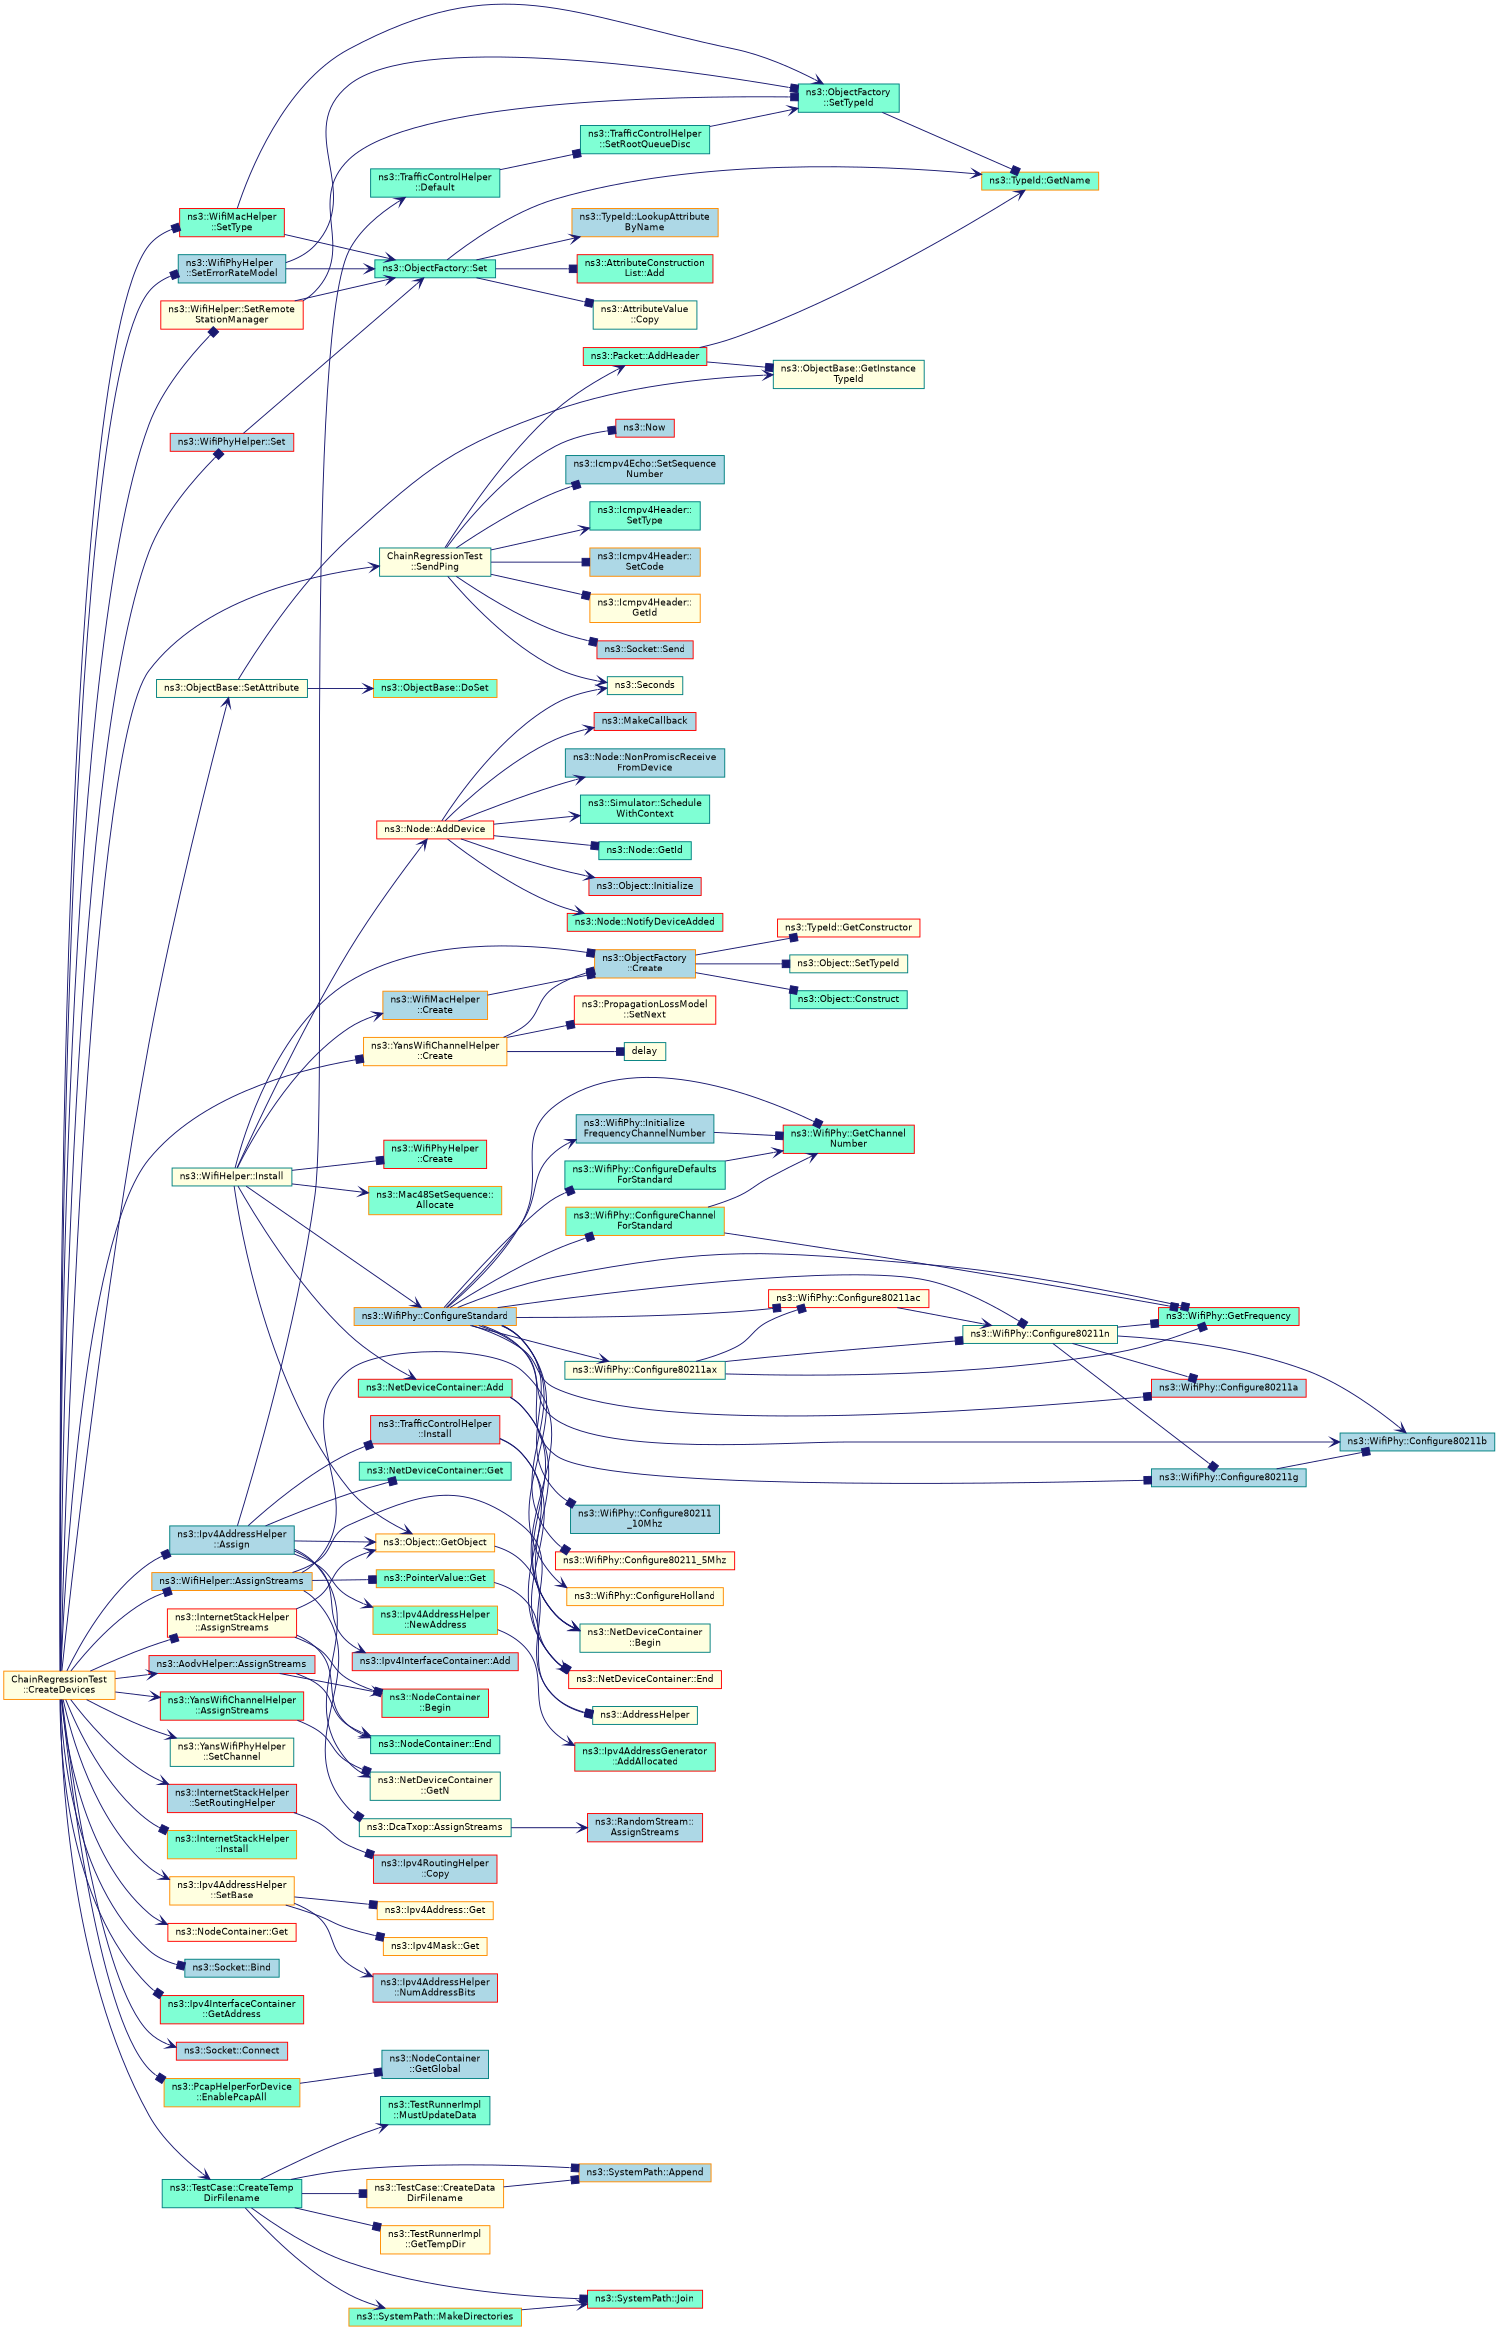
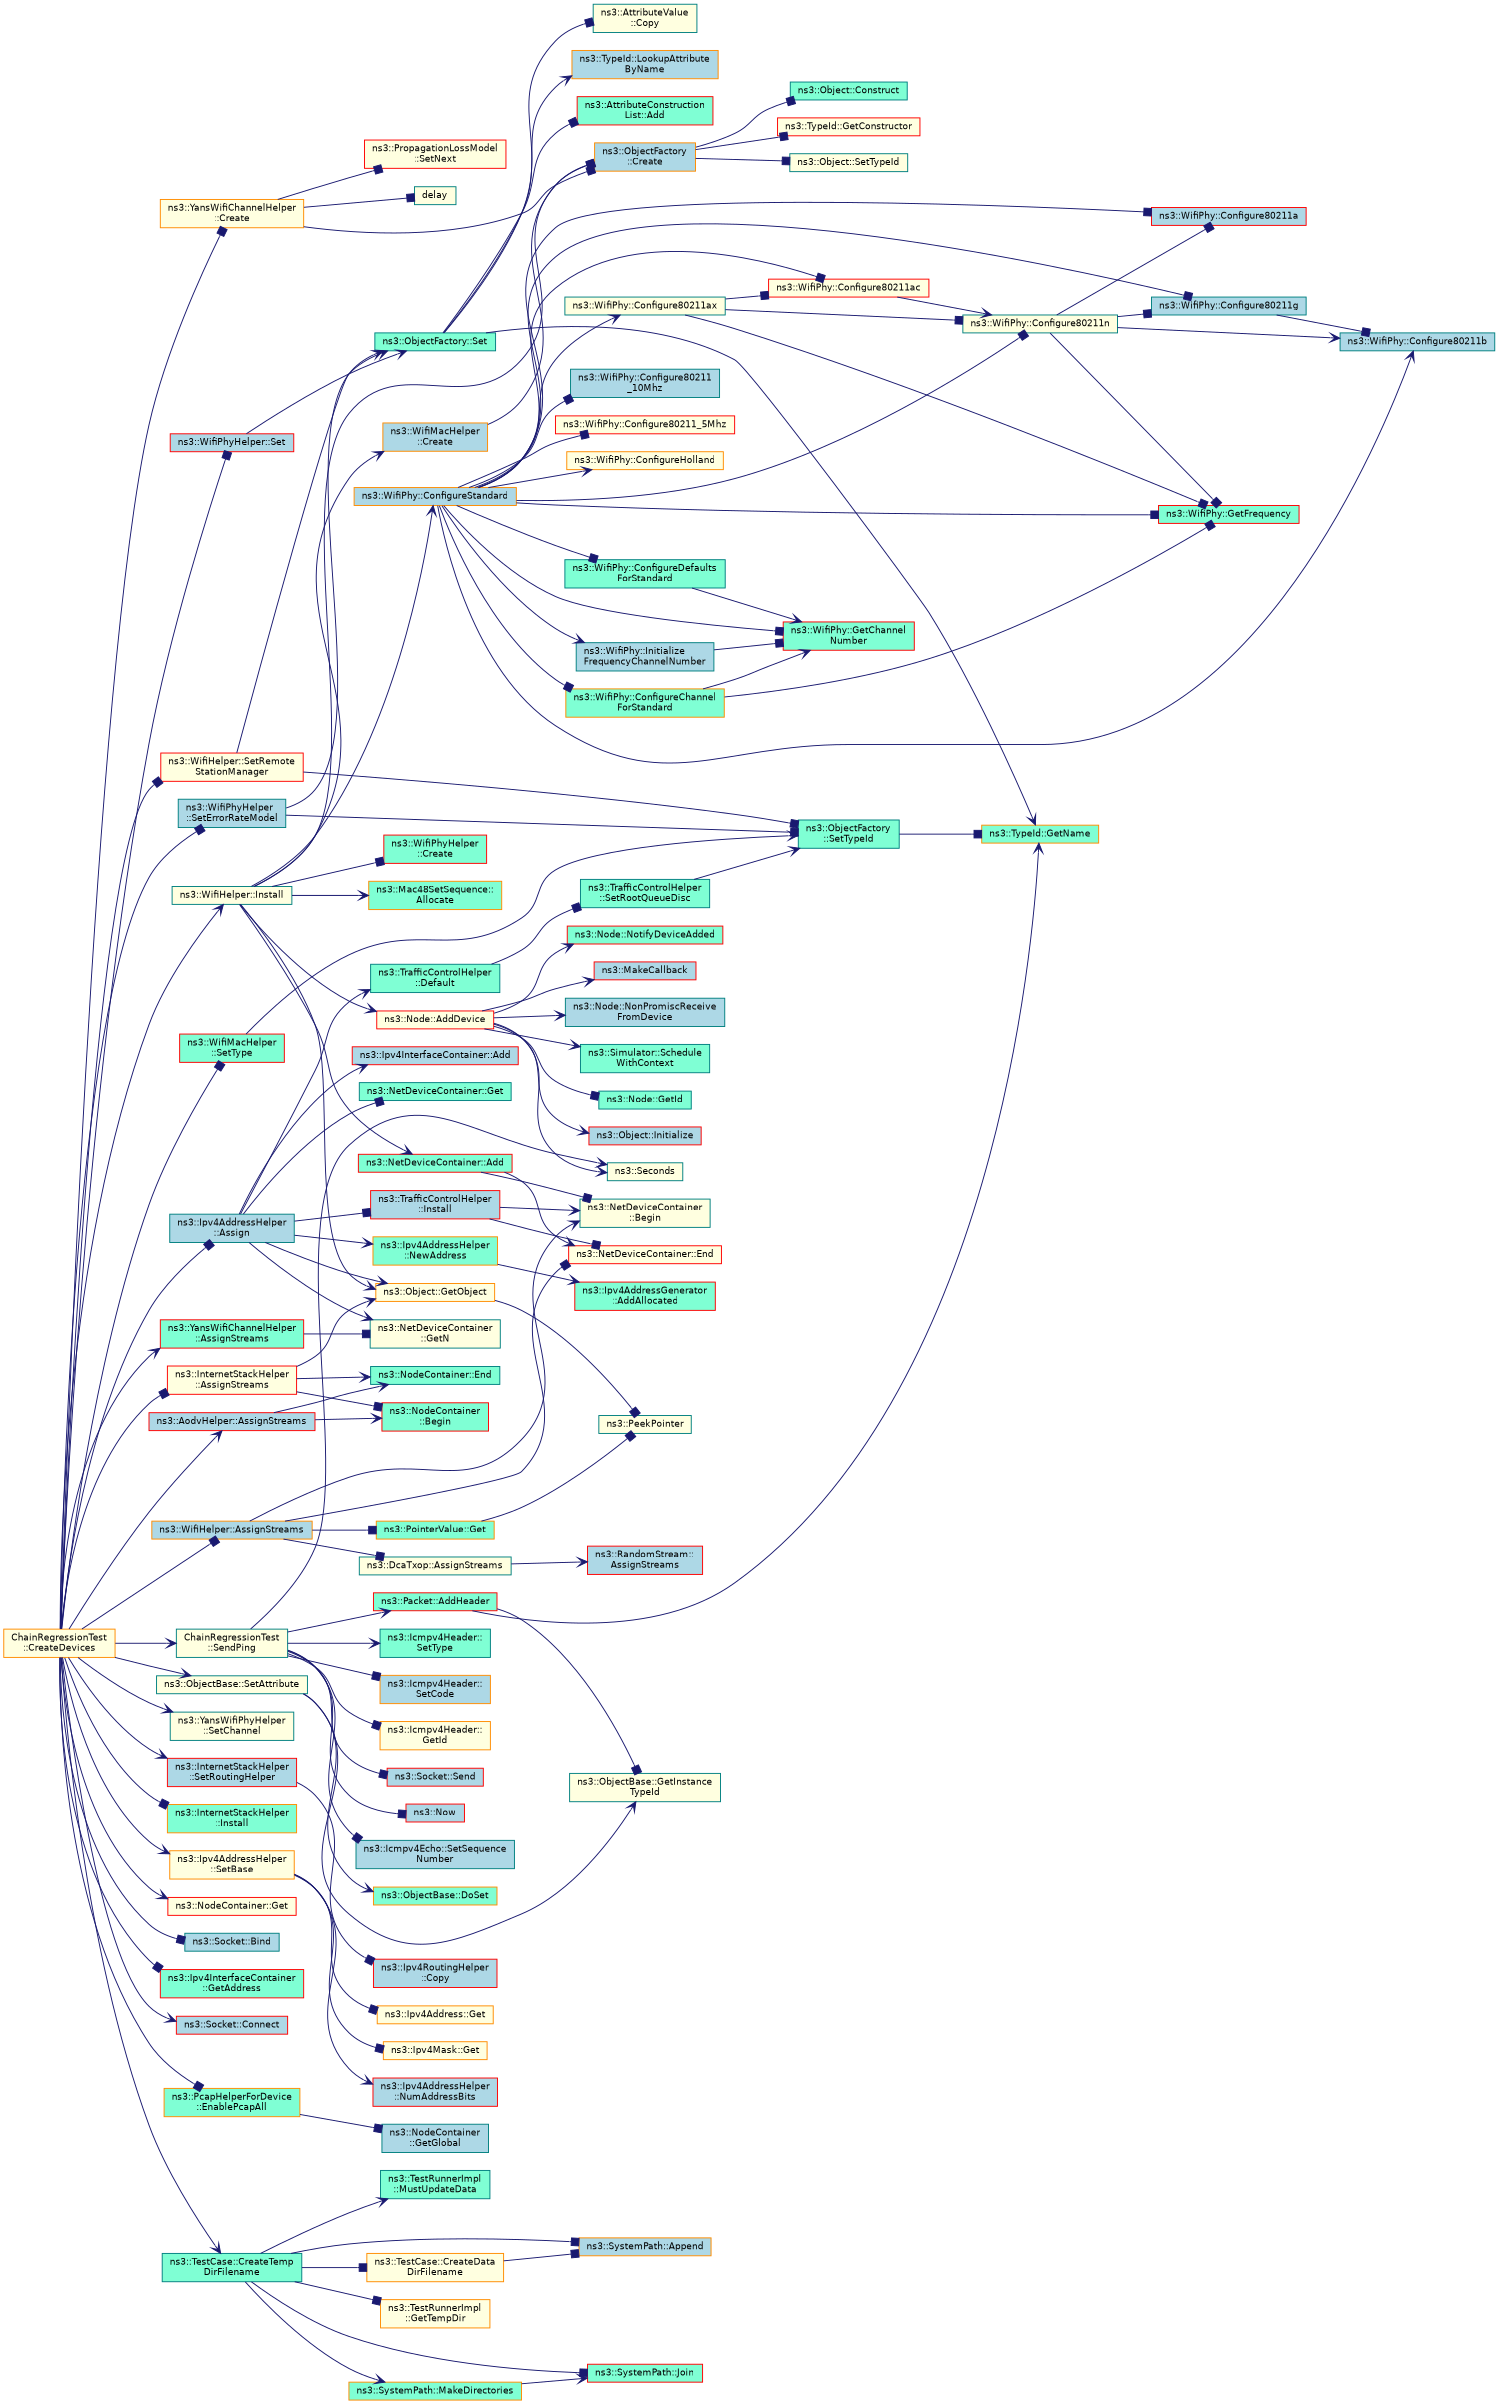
(340, 247) -> none
none -> (91, 1258)
(539, 1513) -> (534, 1184)
(645, 1716) -> (645, 1424)
